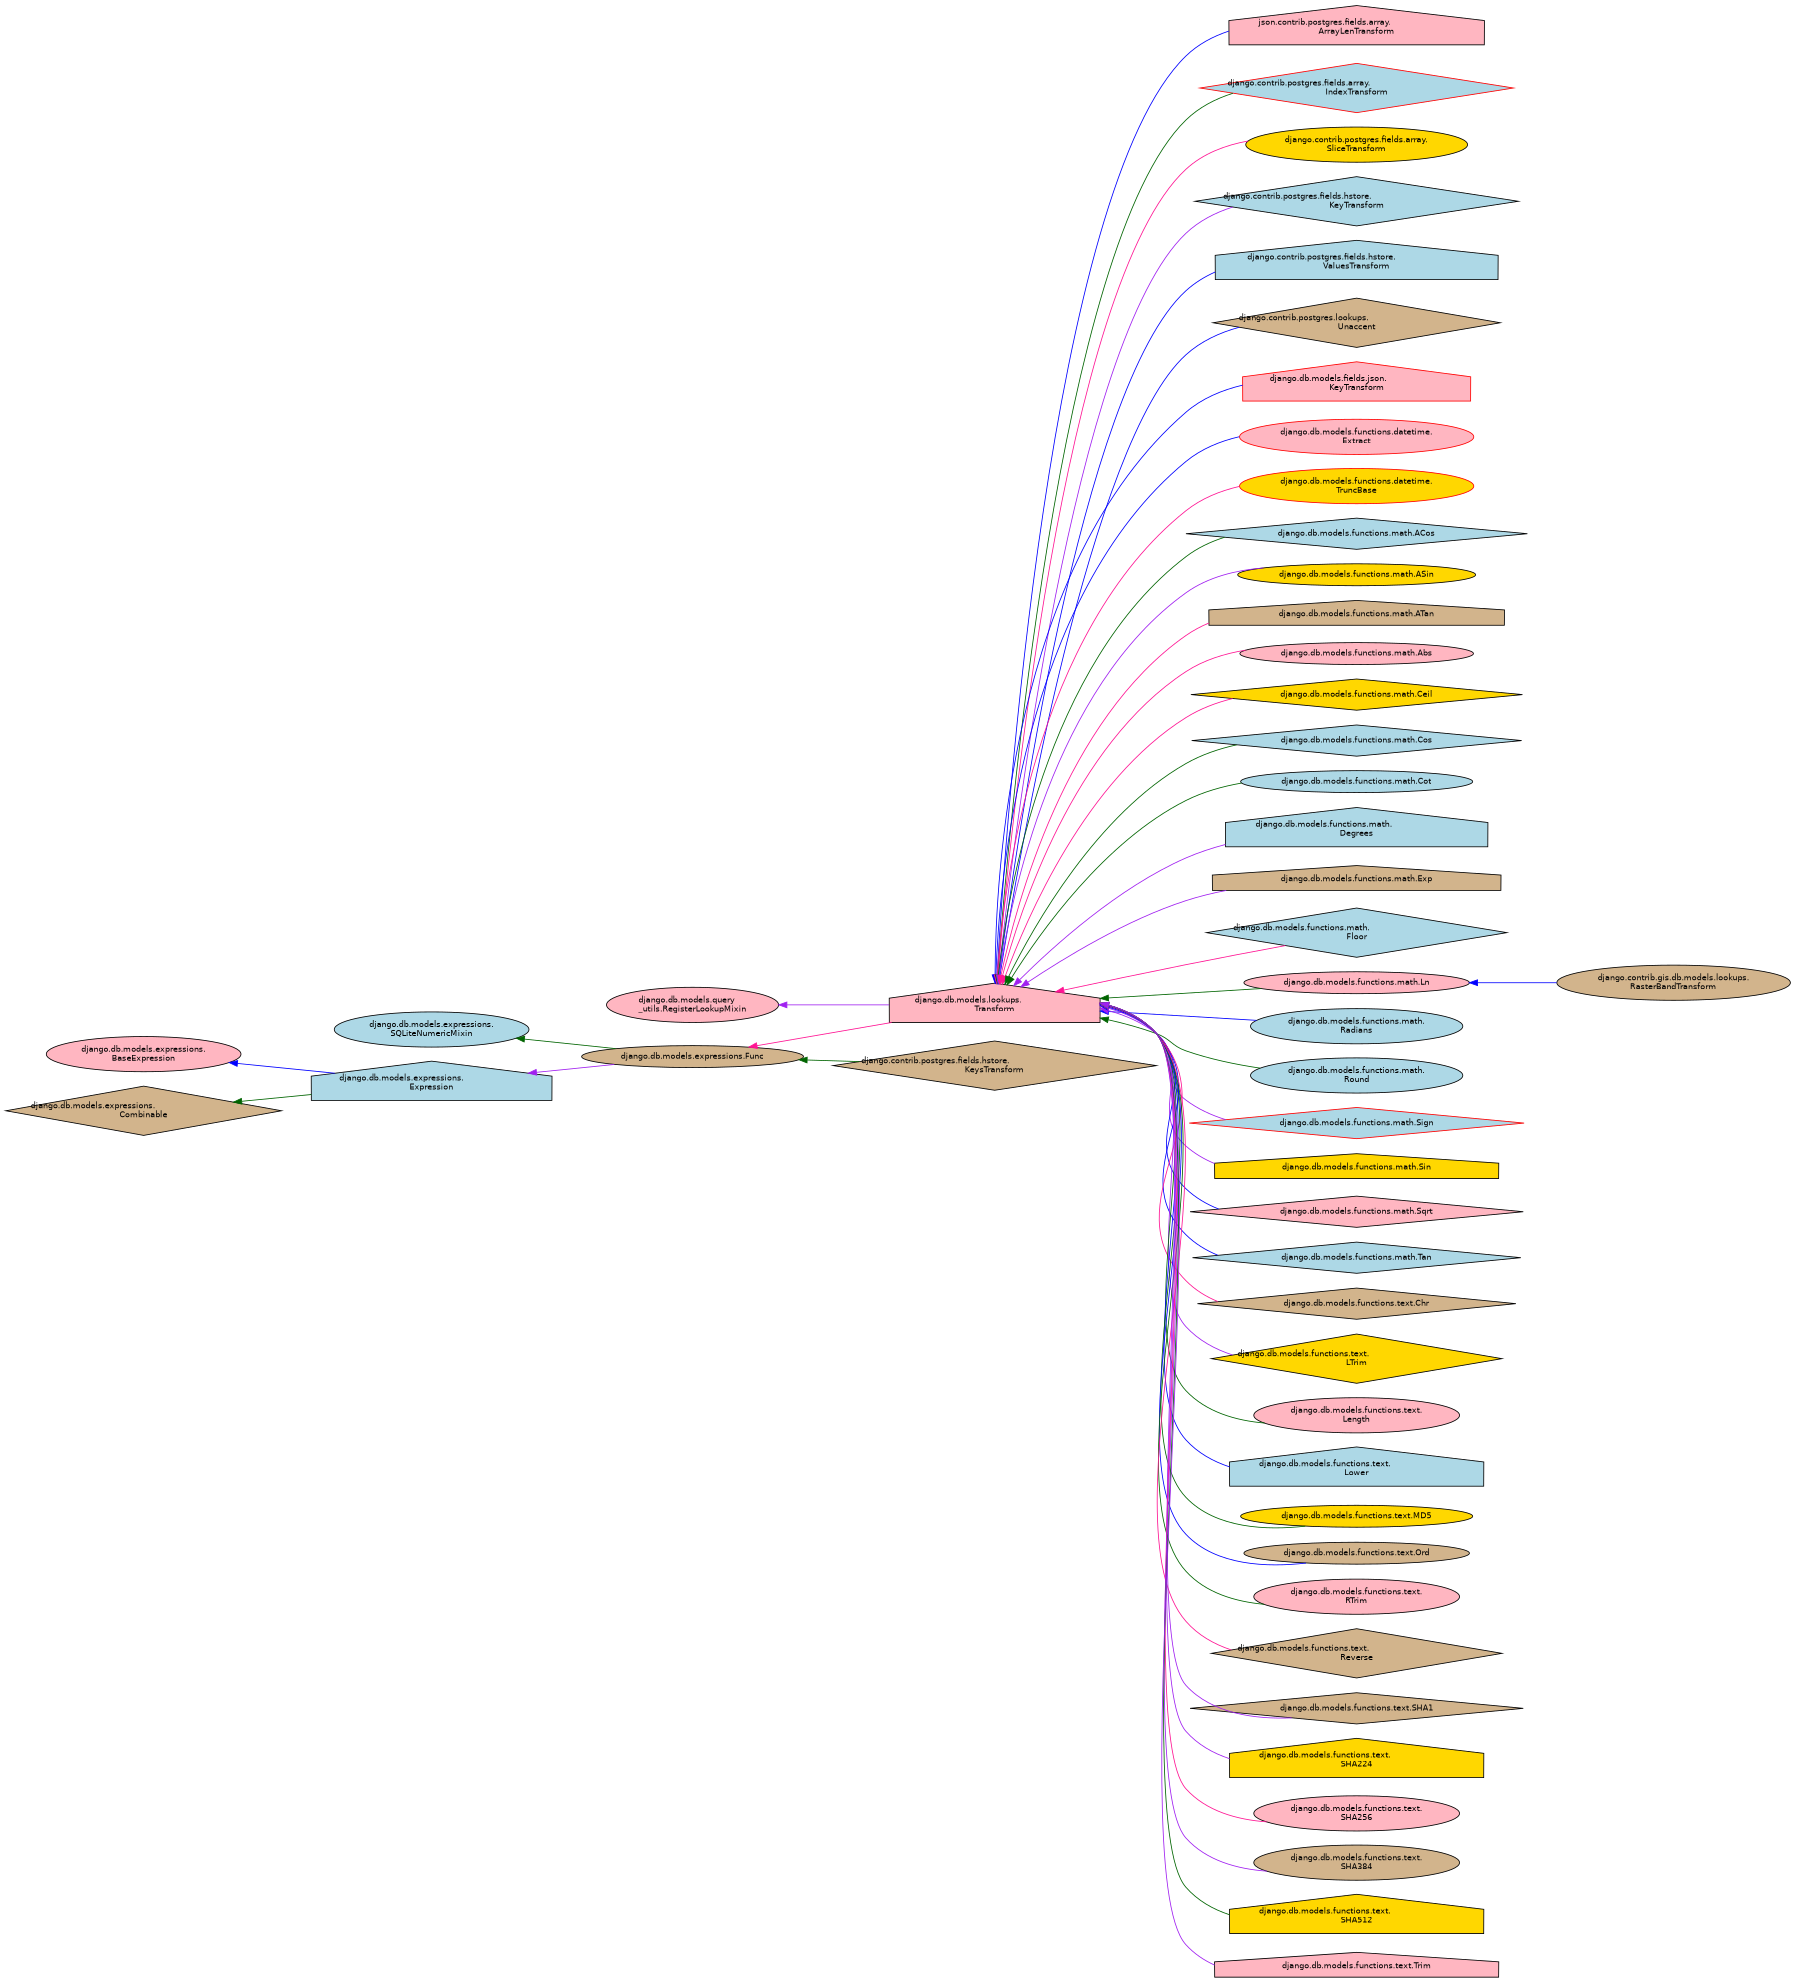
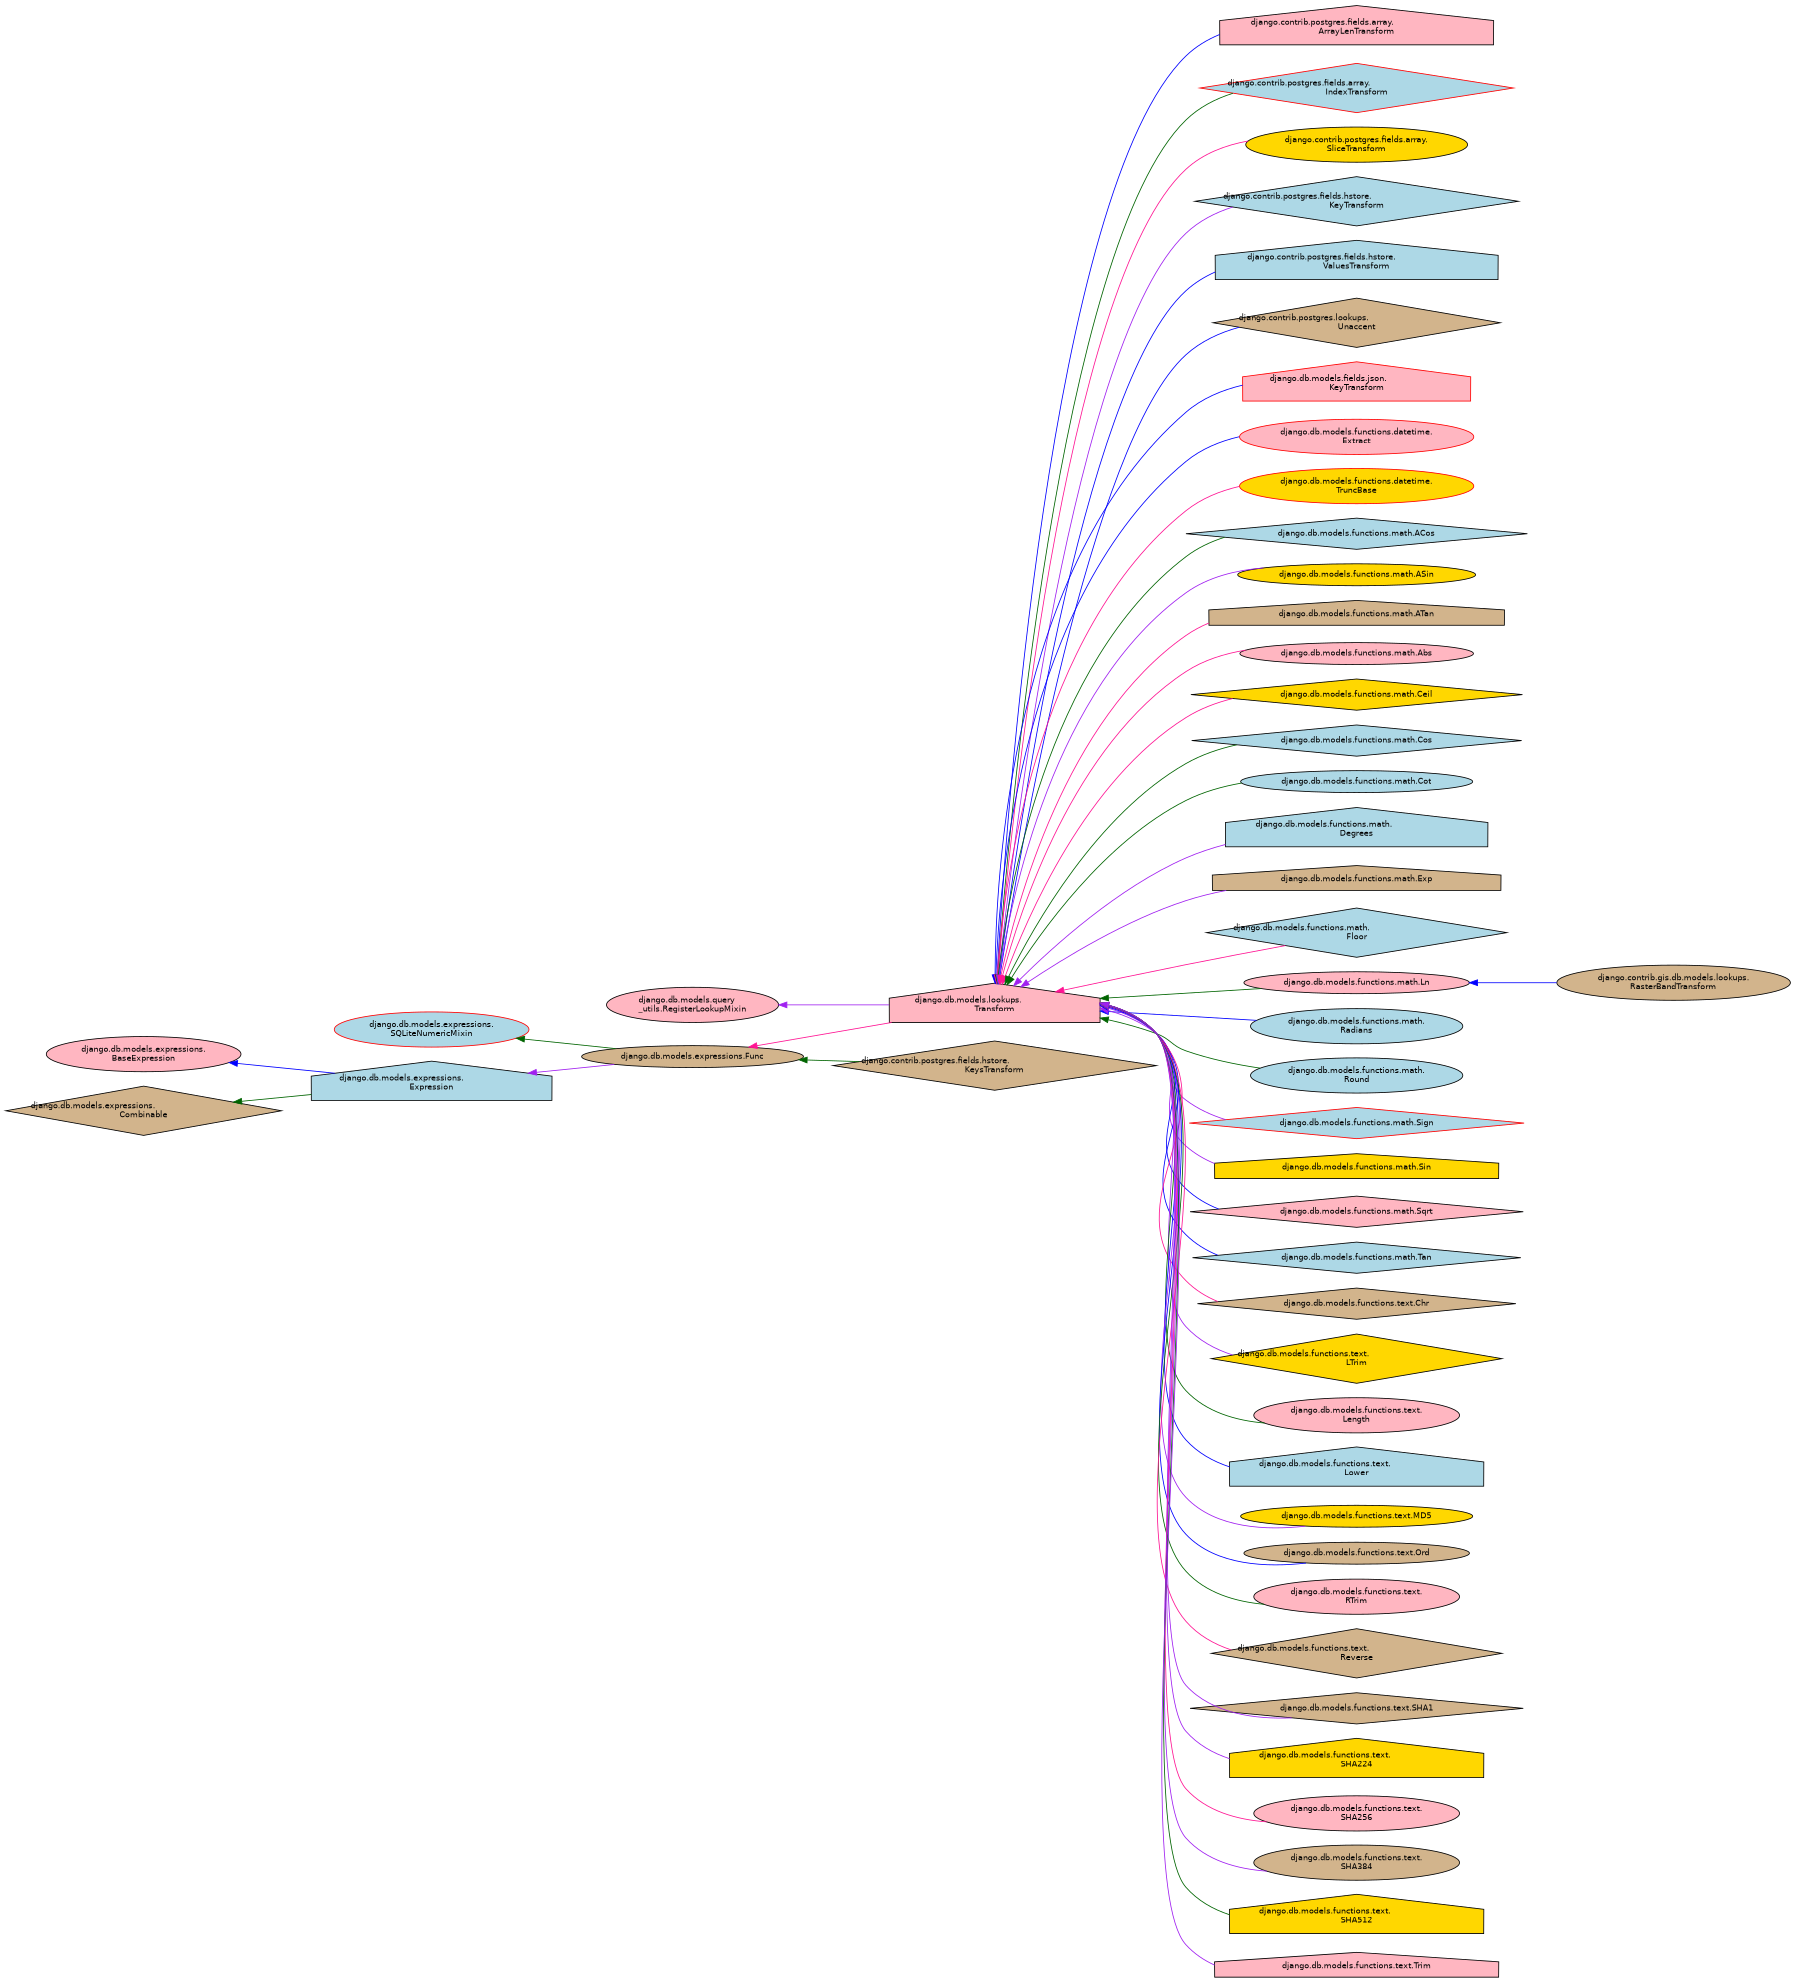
(1357, 27) -> (1357, 27)
(432, 1029) -> (432, 1029)
(1167, 1301) -> (1167, 1301)
